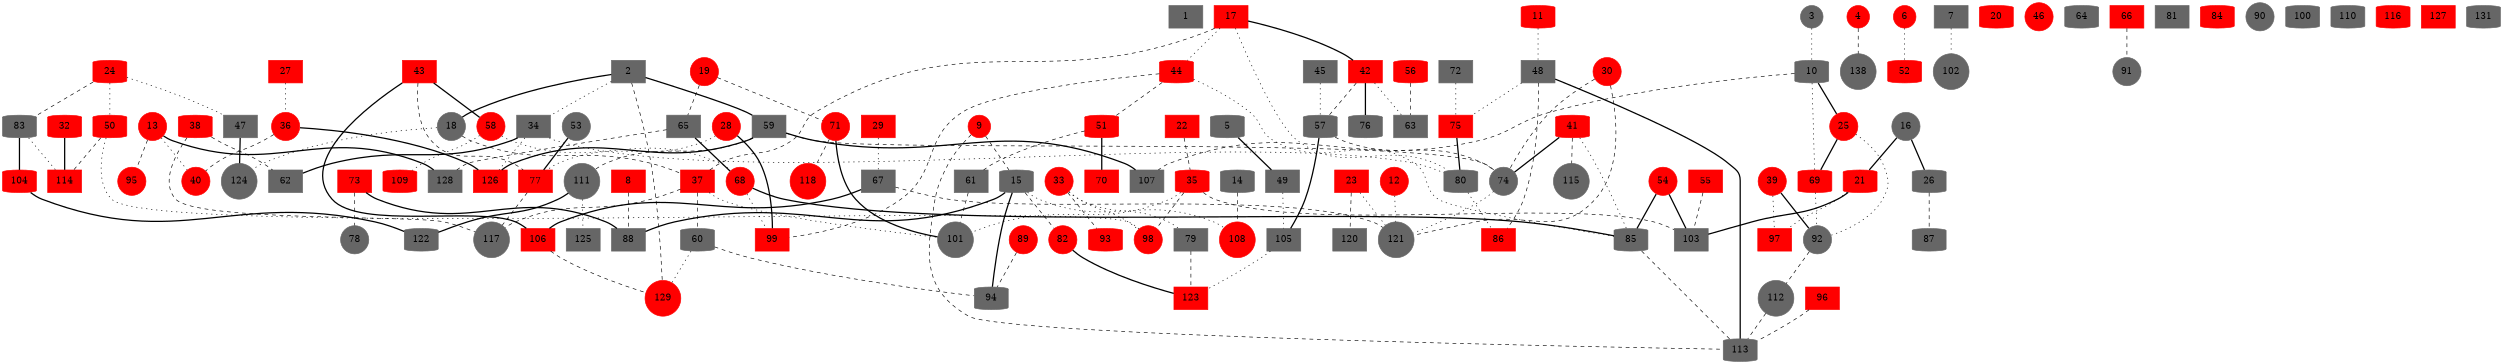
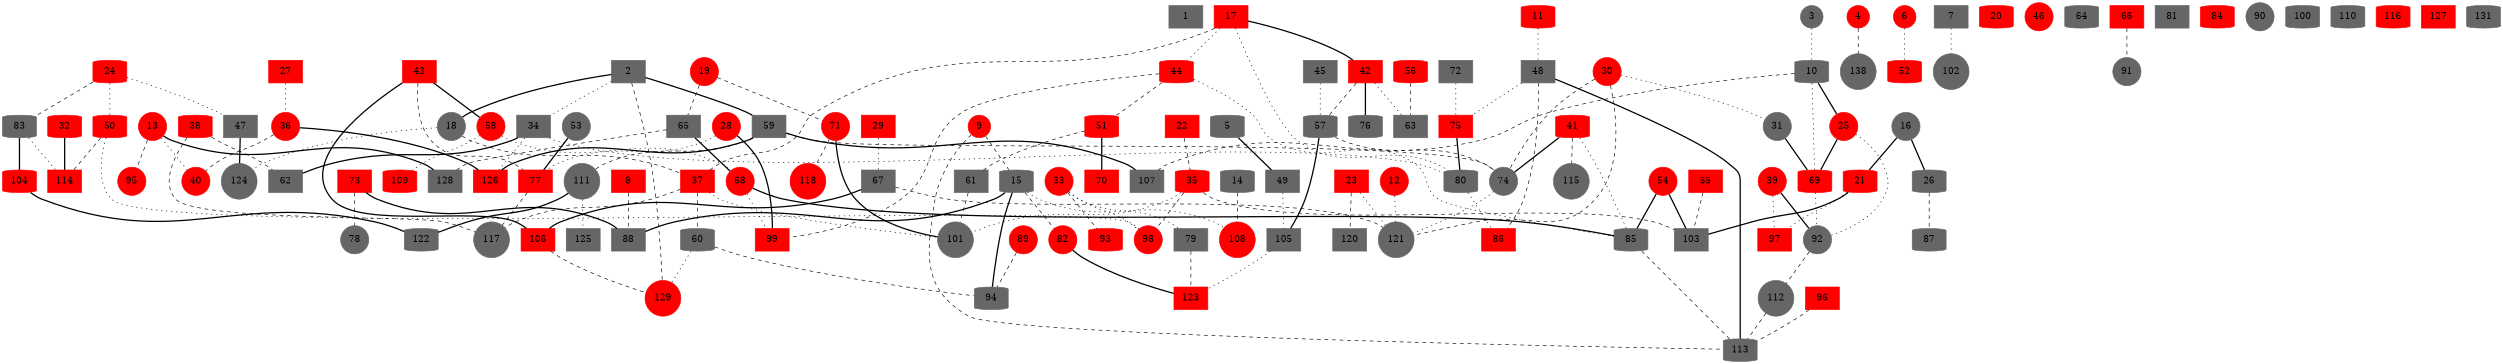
none -> (1777, 126)
